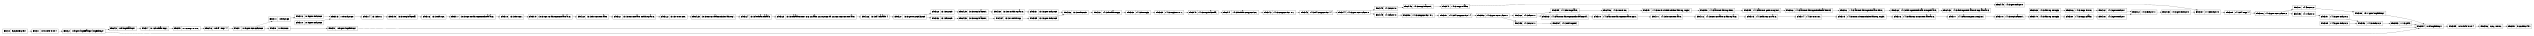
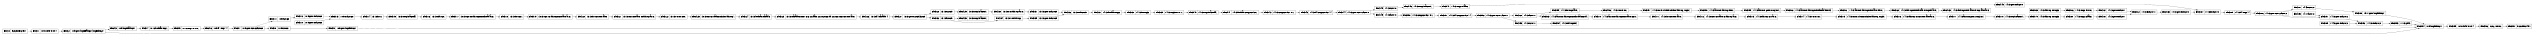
(2290, 14) -> (2300, 18)
(991, 18) -> (974, 23)
